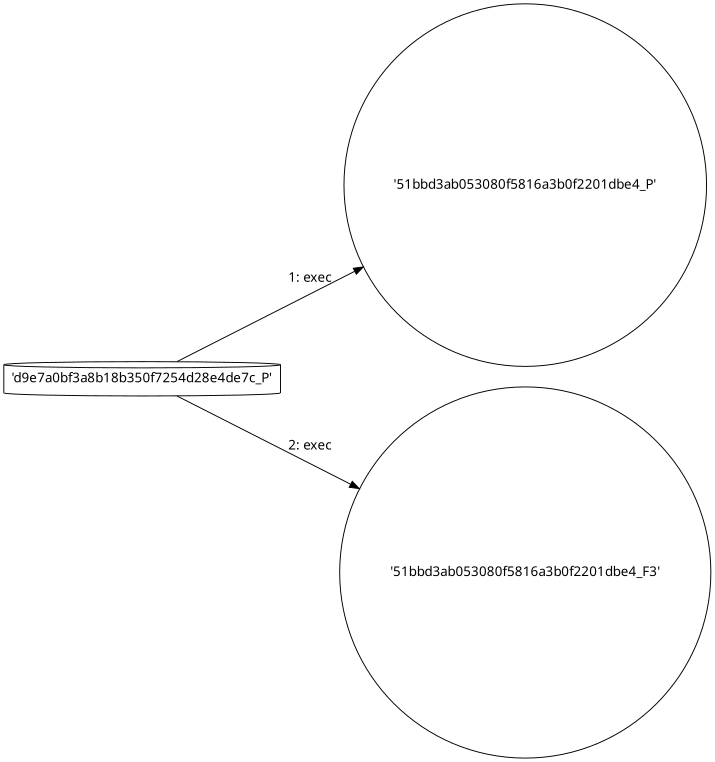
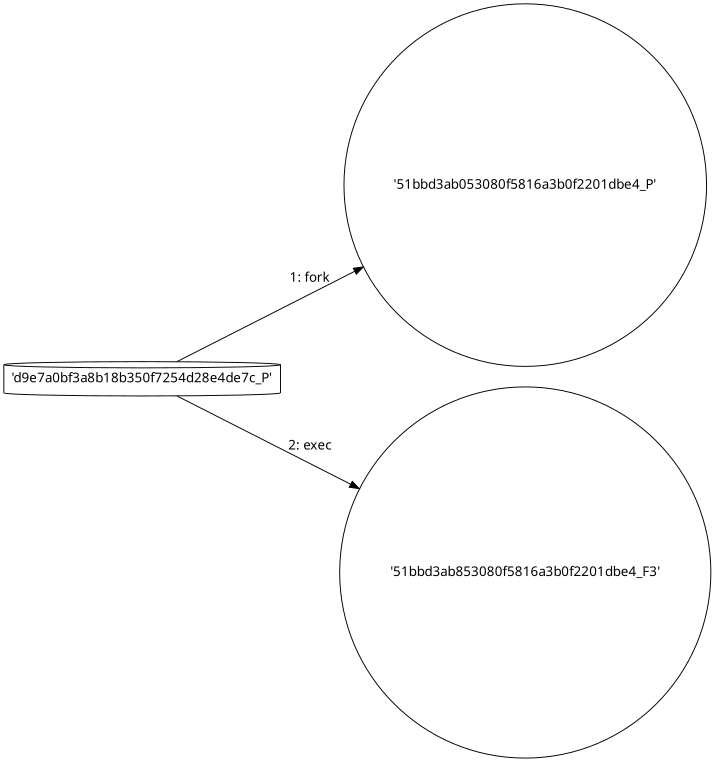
(310, 278) -> (310, 278)
(525, 572) -> (525, 572)
